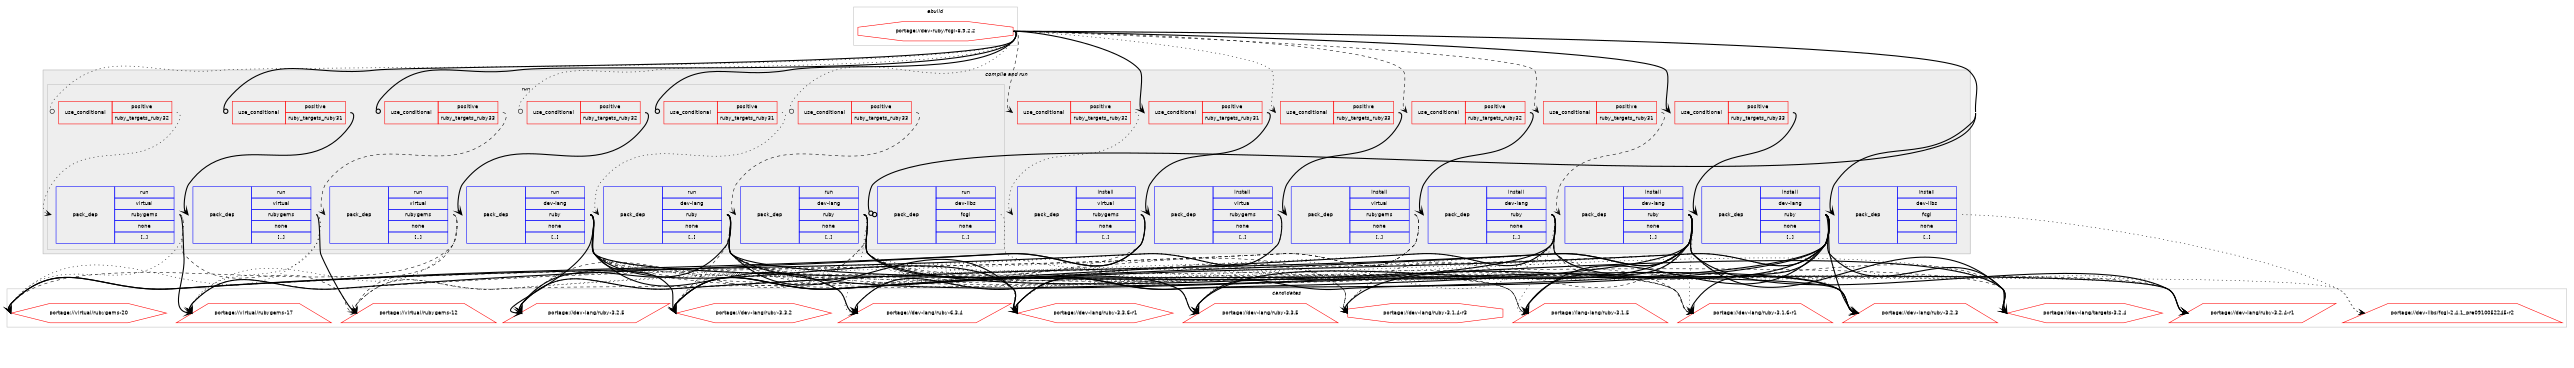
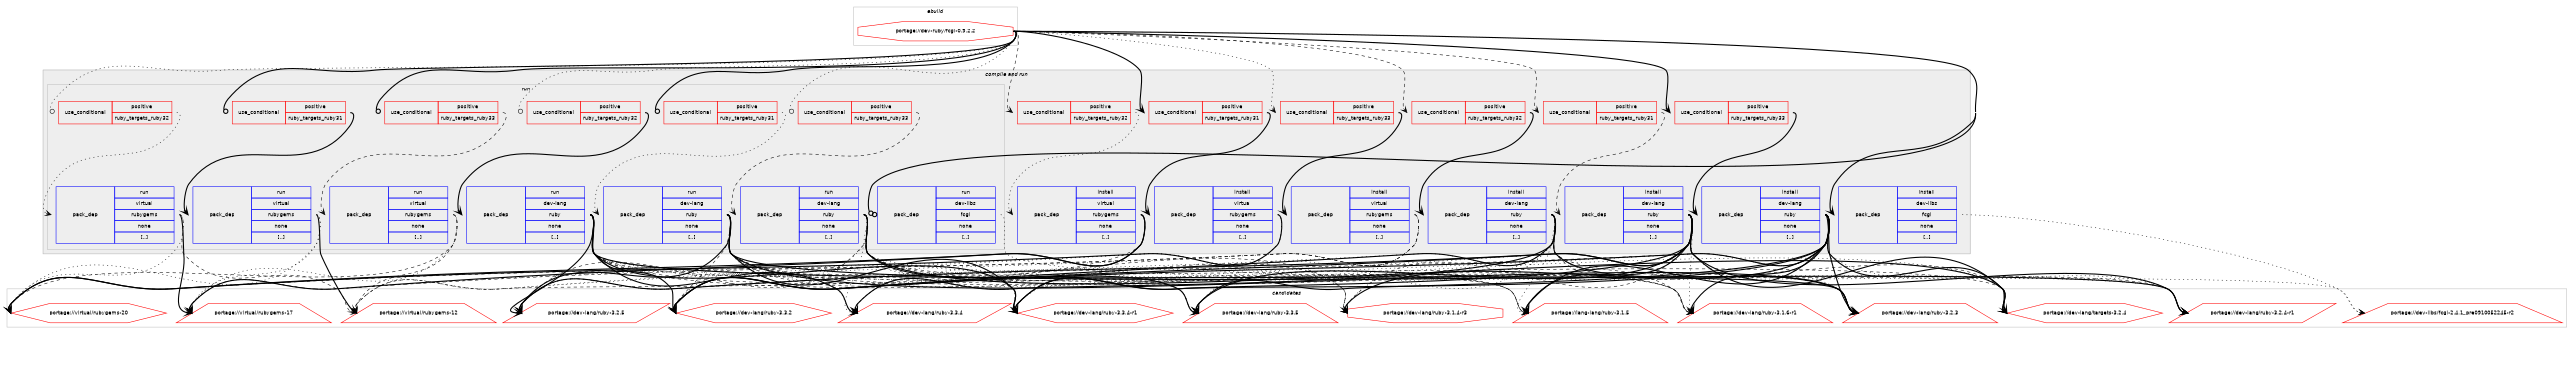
(936, 31) -> (936, 31)
(925, 313) -> (925, 313)
(1096, 313) -> (1096, 313)
